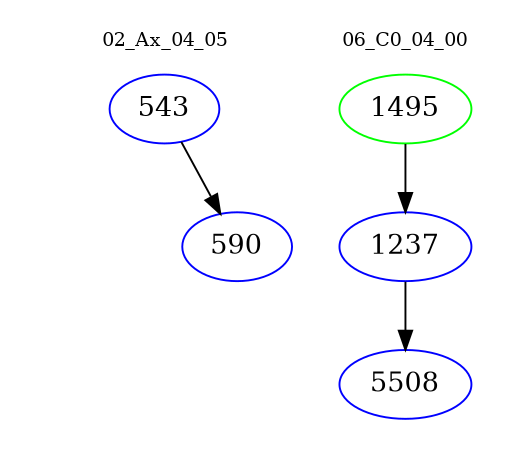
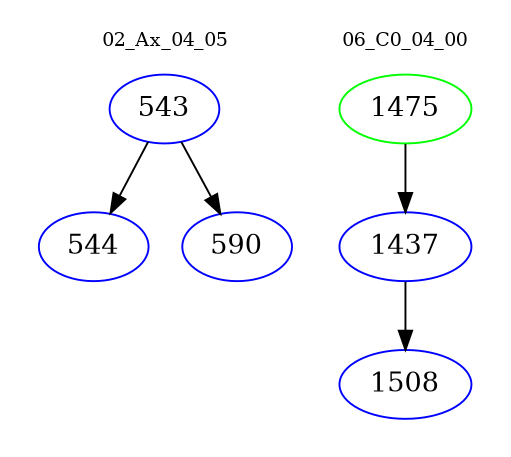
(405, 109) -> (405, 109)
none -> (94, 247)
(405, 247) -> (405, 247)
(405, 384) -> (405, 384)
